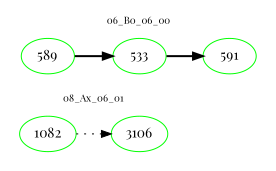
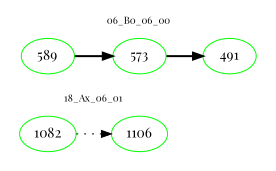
(140, 56) -> (140, 56)
(230, 56) -> (230, 56)
(94, 99) -> (94, 99)
(140, 134) -> (140, 134)
